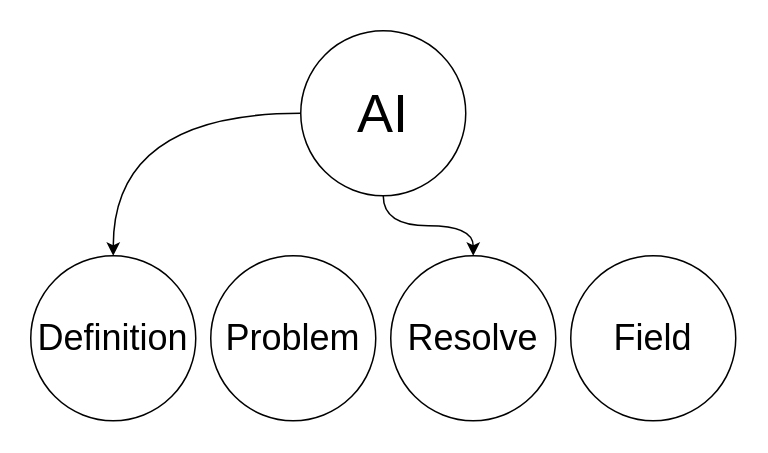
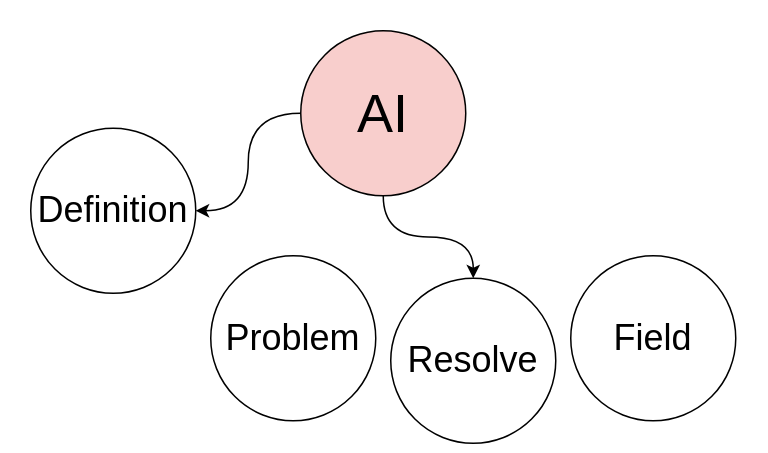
(383, 113) -> (383, 113)
(113, 338) -> (113, 211)
(473, 338) -> (473, 361)
